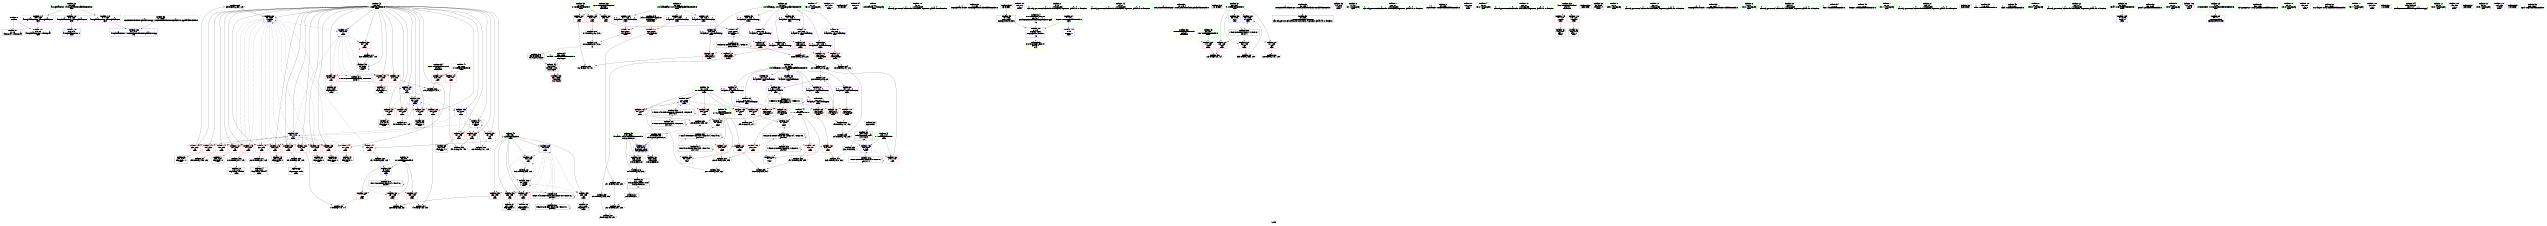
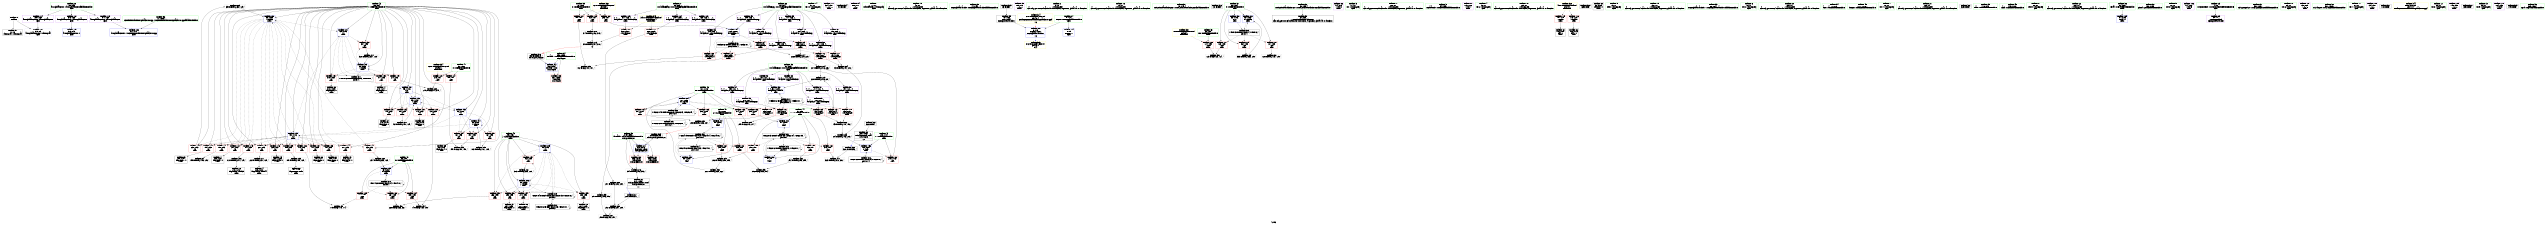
(134, 35) -> (134, 35)
